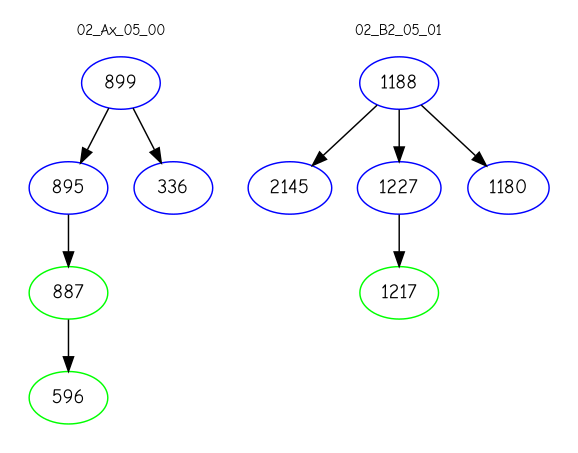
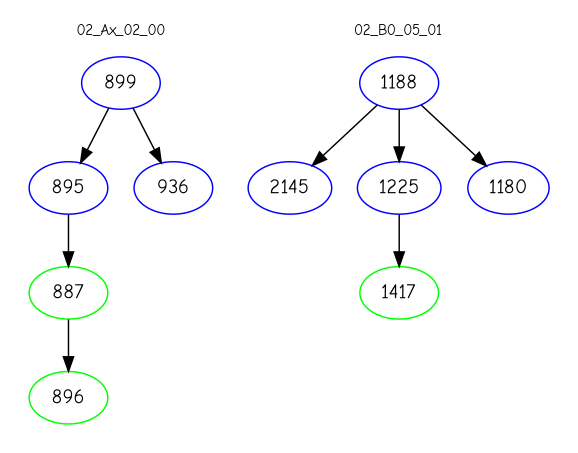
(121, 31) -> (121, 31)
(398, 31) -> (398, 31)
(173, 188) -> (173, 188)
(399, 188) -> (399, 188)
(399, 293) -> (399, 293)
(68, 398) -> (68, 398)
